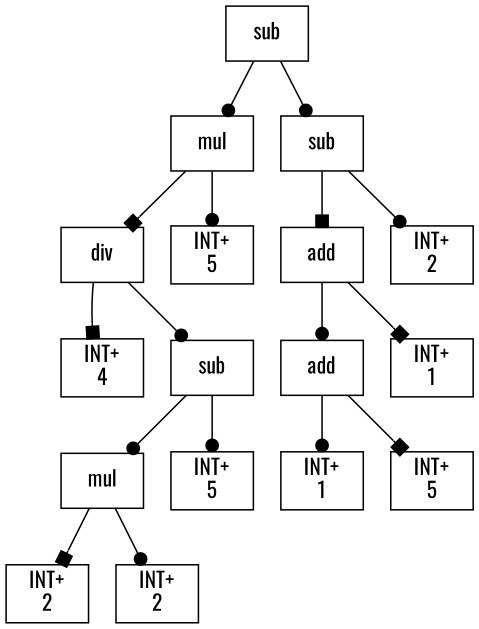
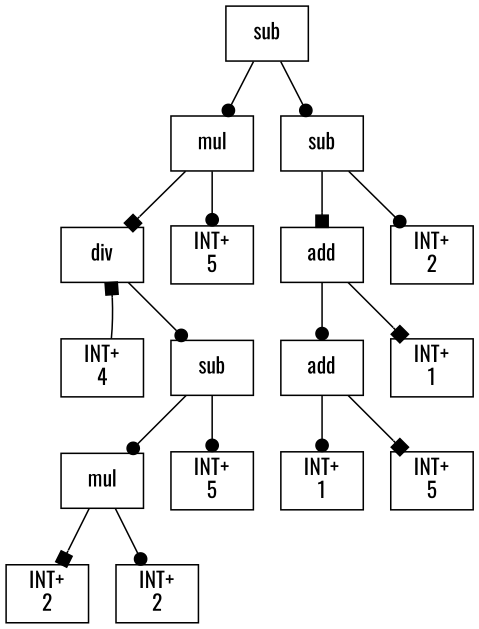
(92, 303) -> (112, 318)
